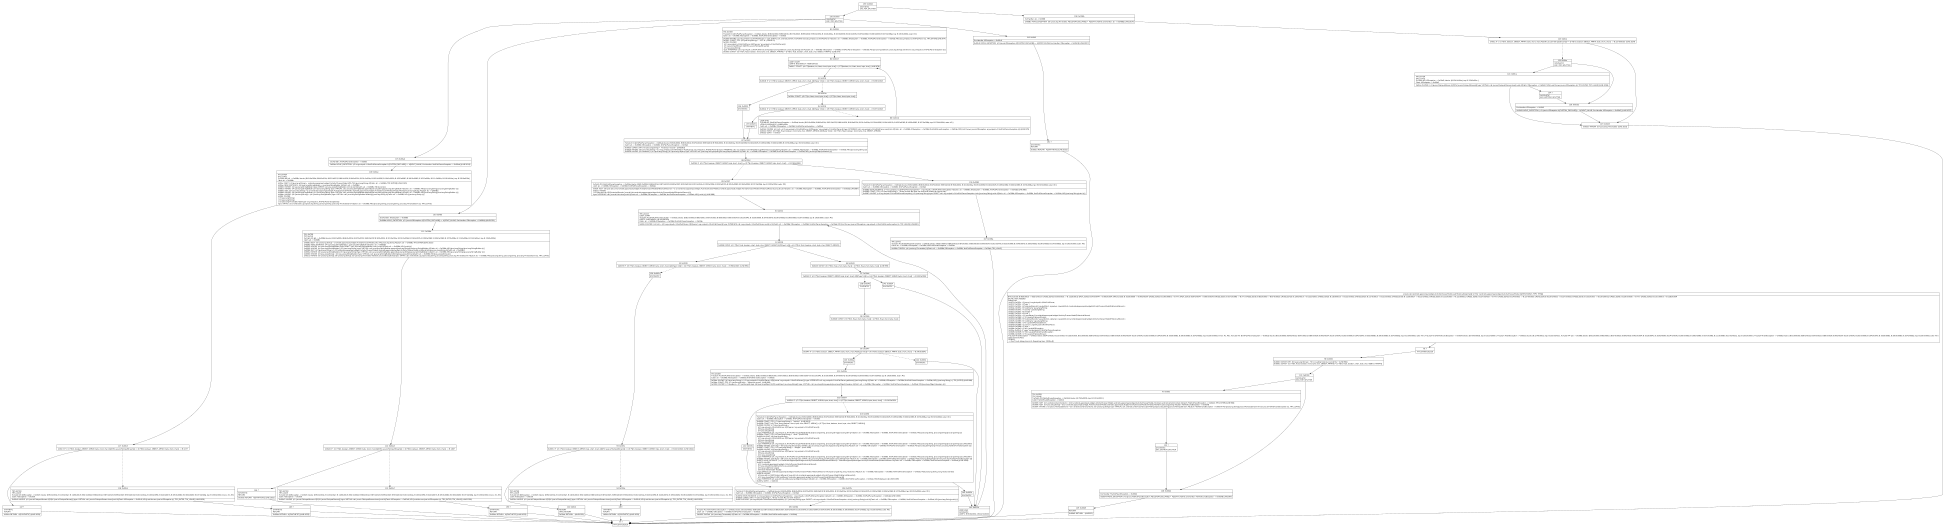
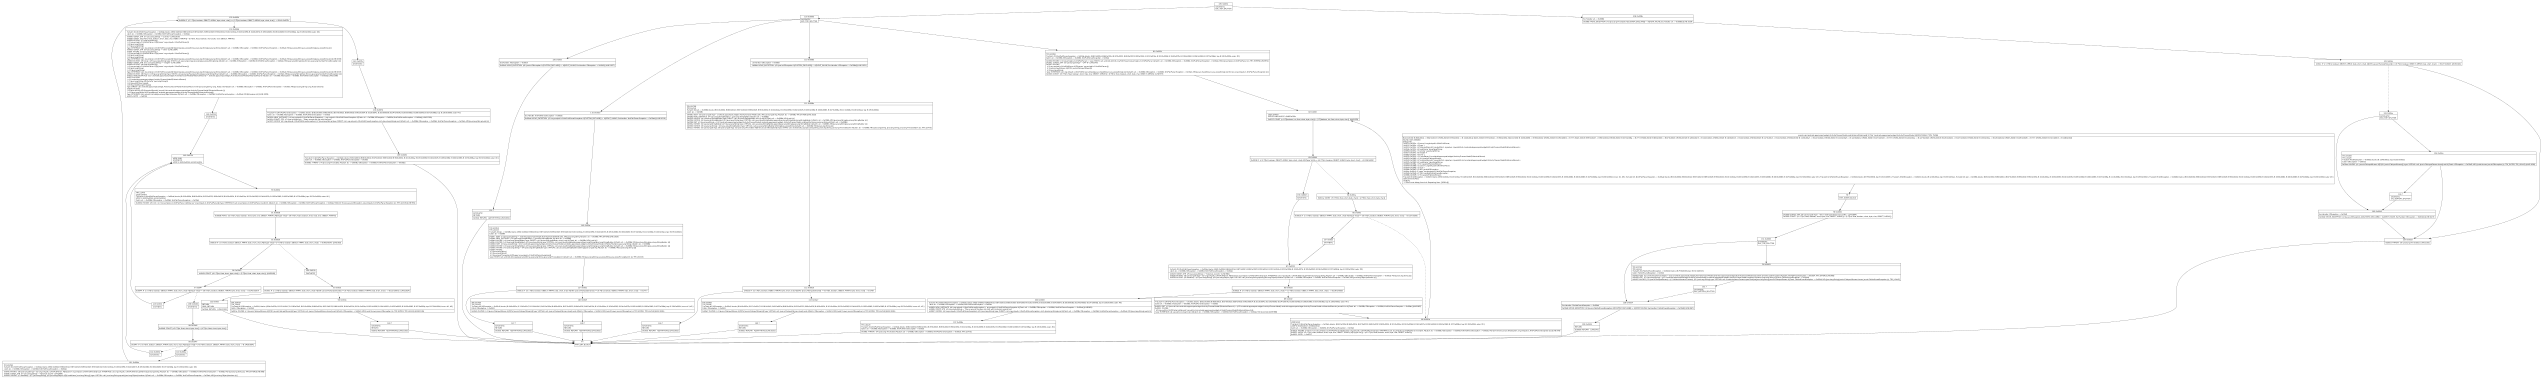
(752, 202) -> (1353, 316)
(814, 254) -> (257, 256)
